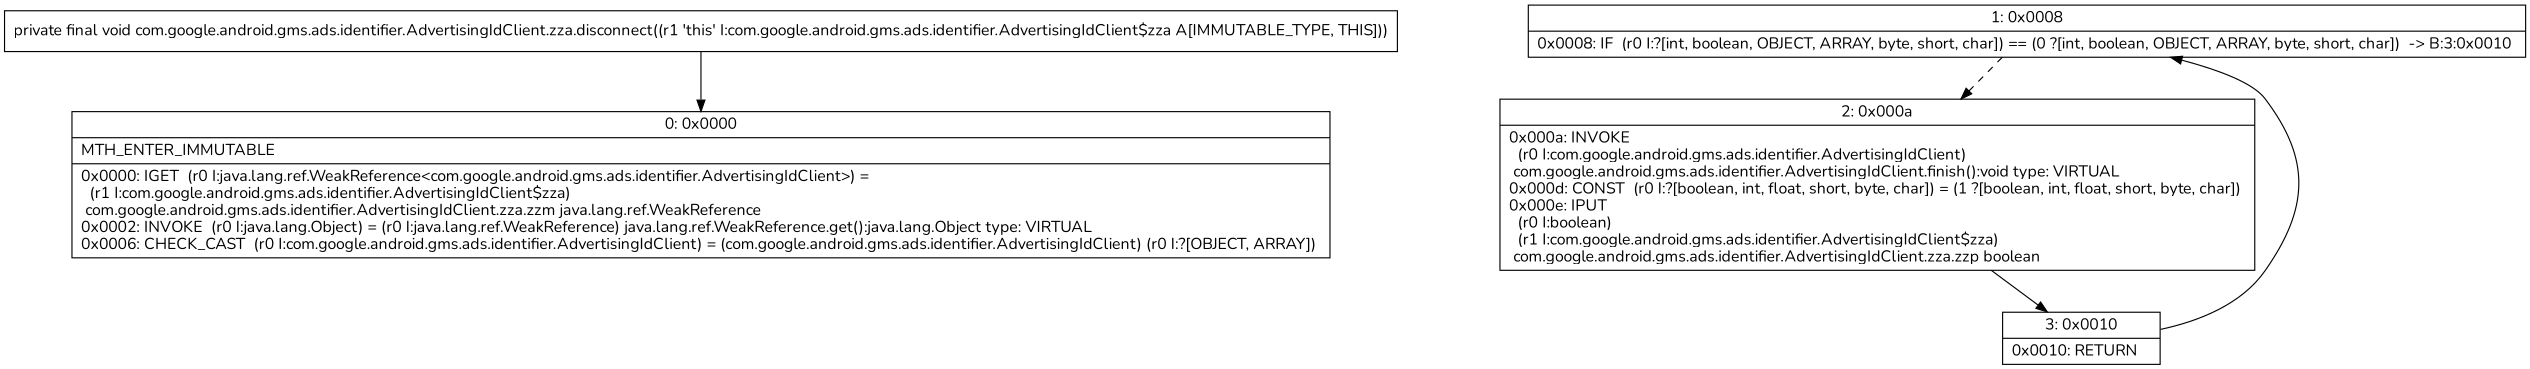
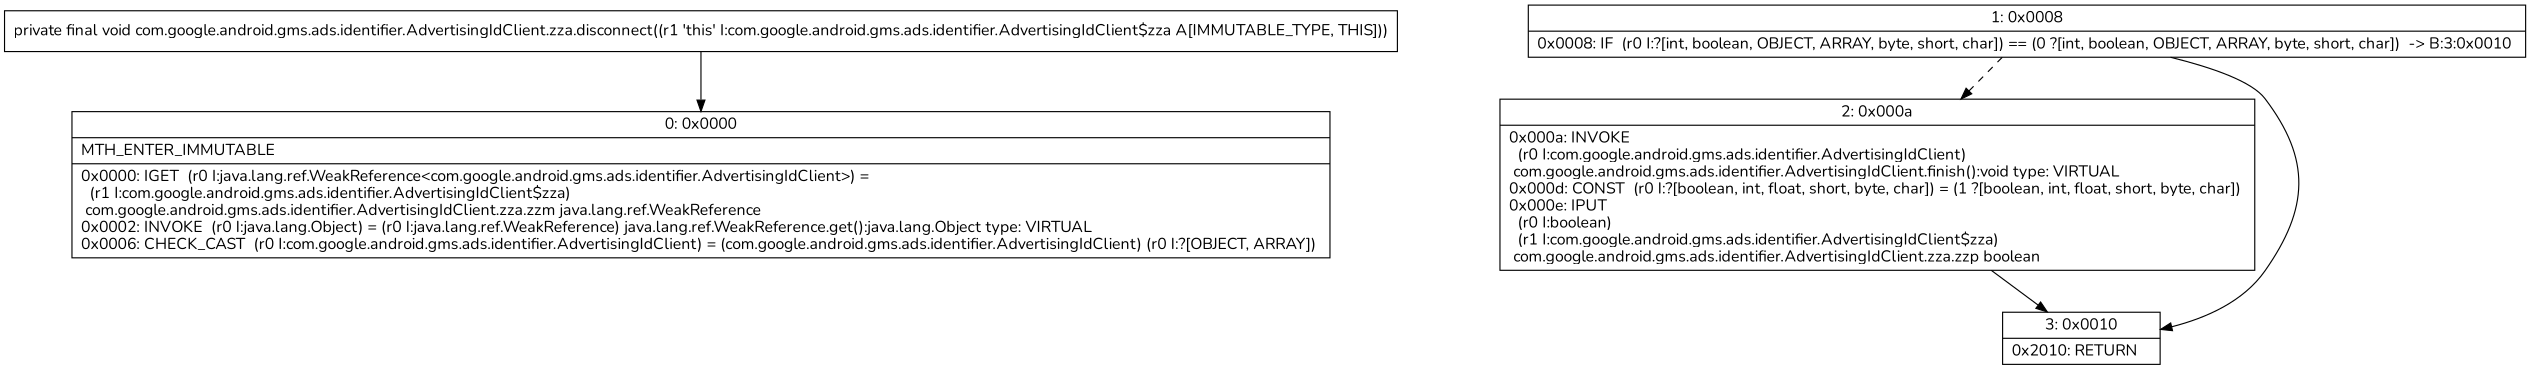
(2297, 199) -> (2298, 188)
(2081, 351) -> (2081, 351)
